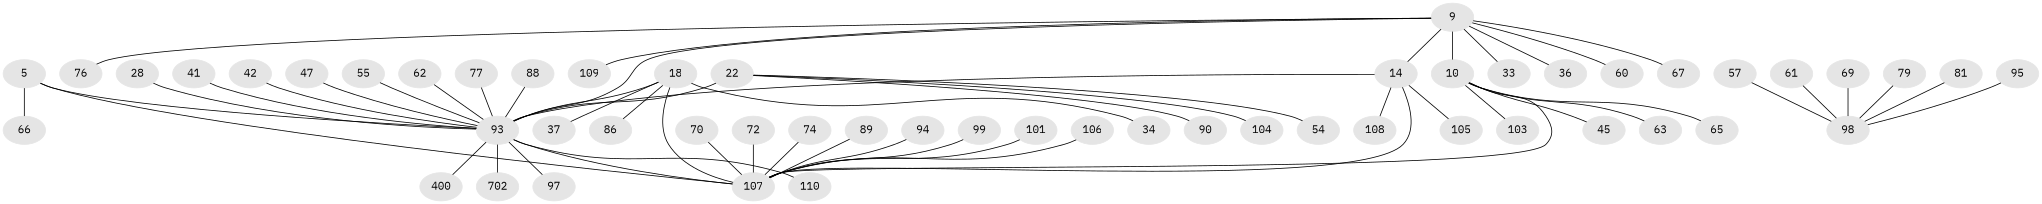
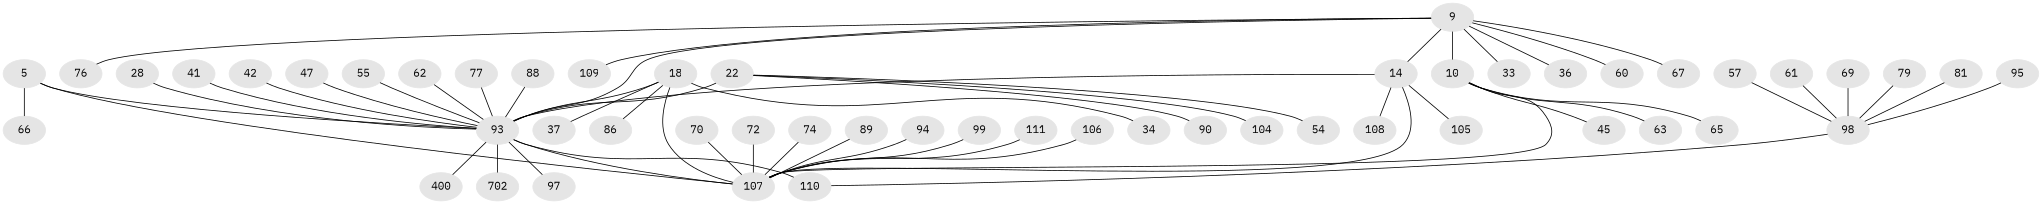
(1036, 130) -> (1036, 130)
(1518, 130) -> none
none -> (1330, 171)
